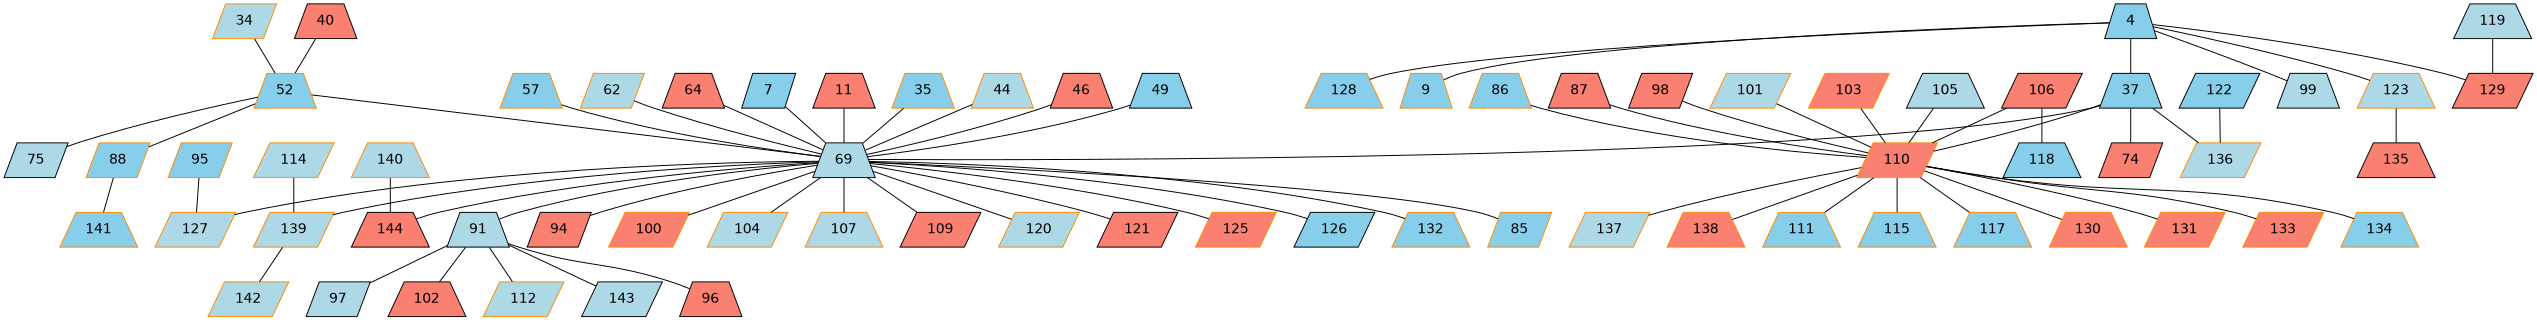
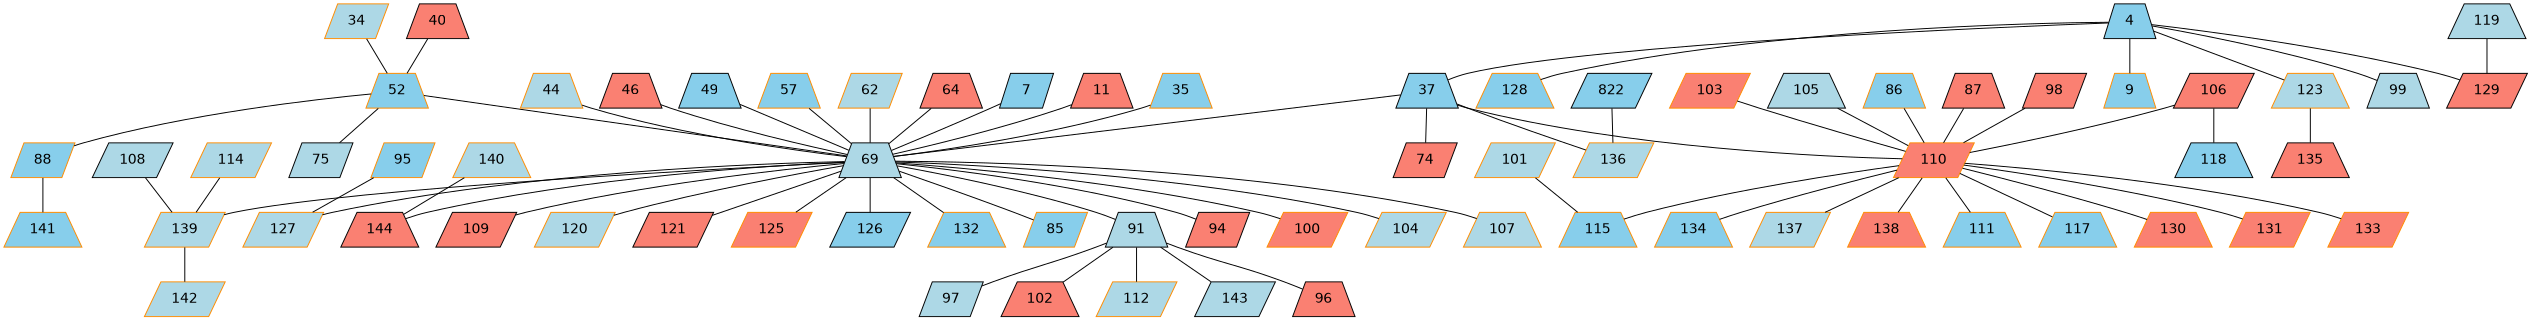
(2220, 91) -> (1611, 91)
(1824, 126) -> (1557, 195)
none -> (133, 160)
